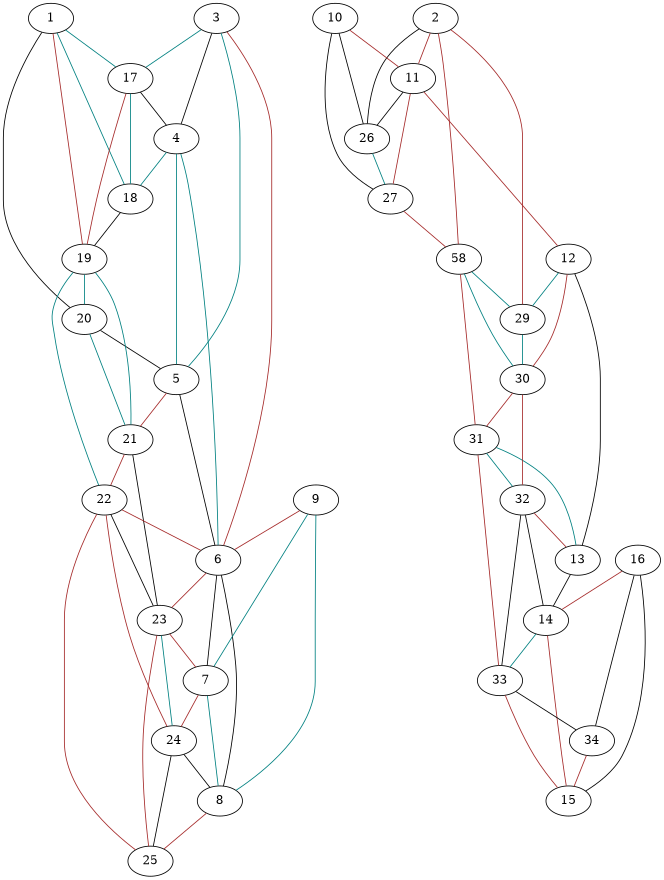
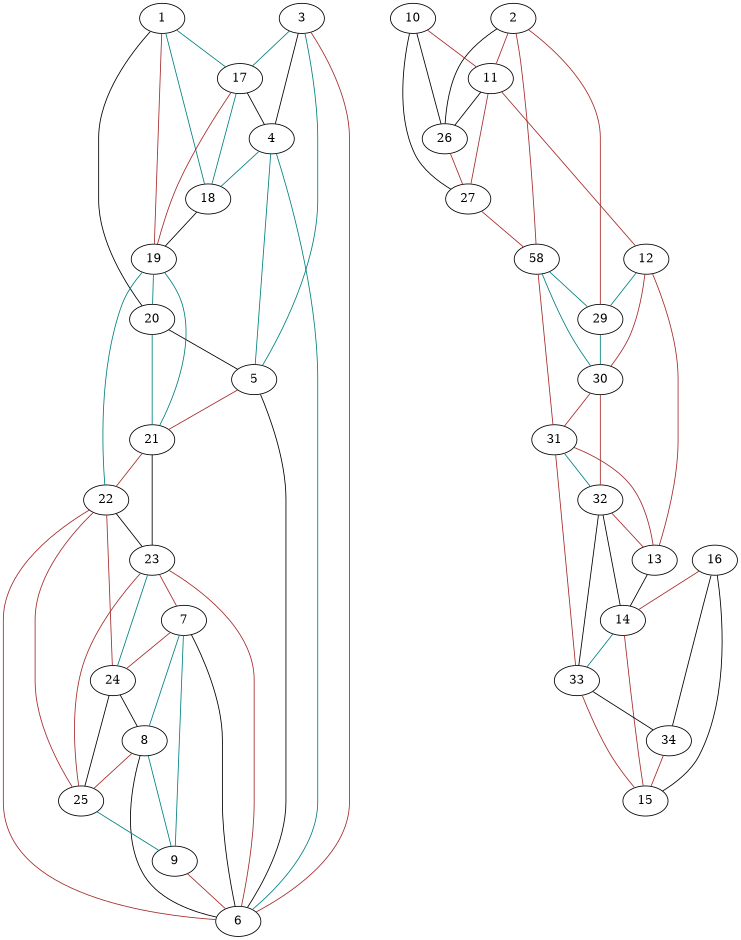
(379, 169) -> (457, 169)
(600, 409) -> (678, 409)
(552, 484) -> (629, 484)
none -> (125, 829)
